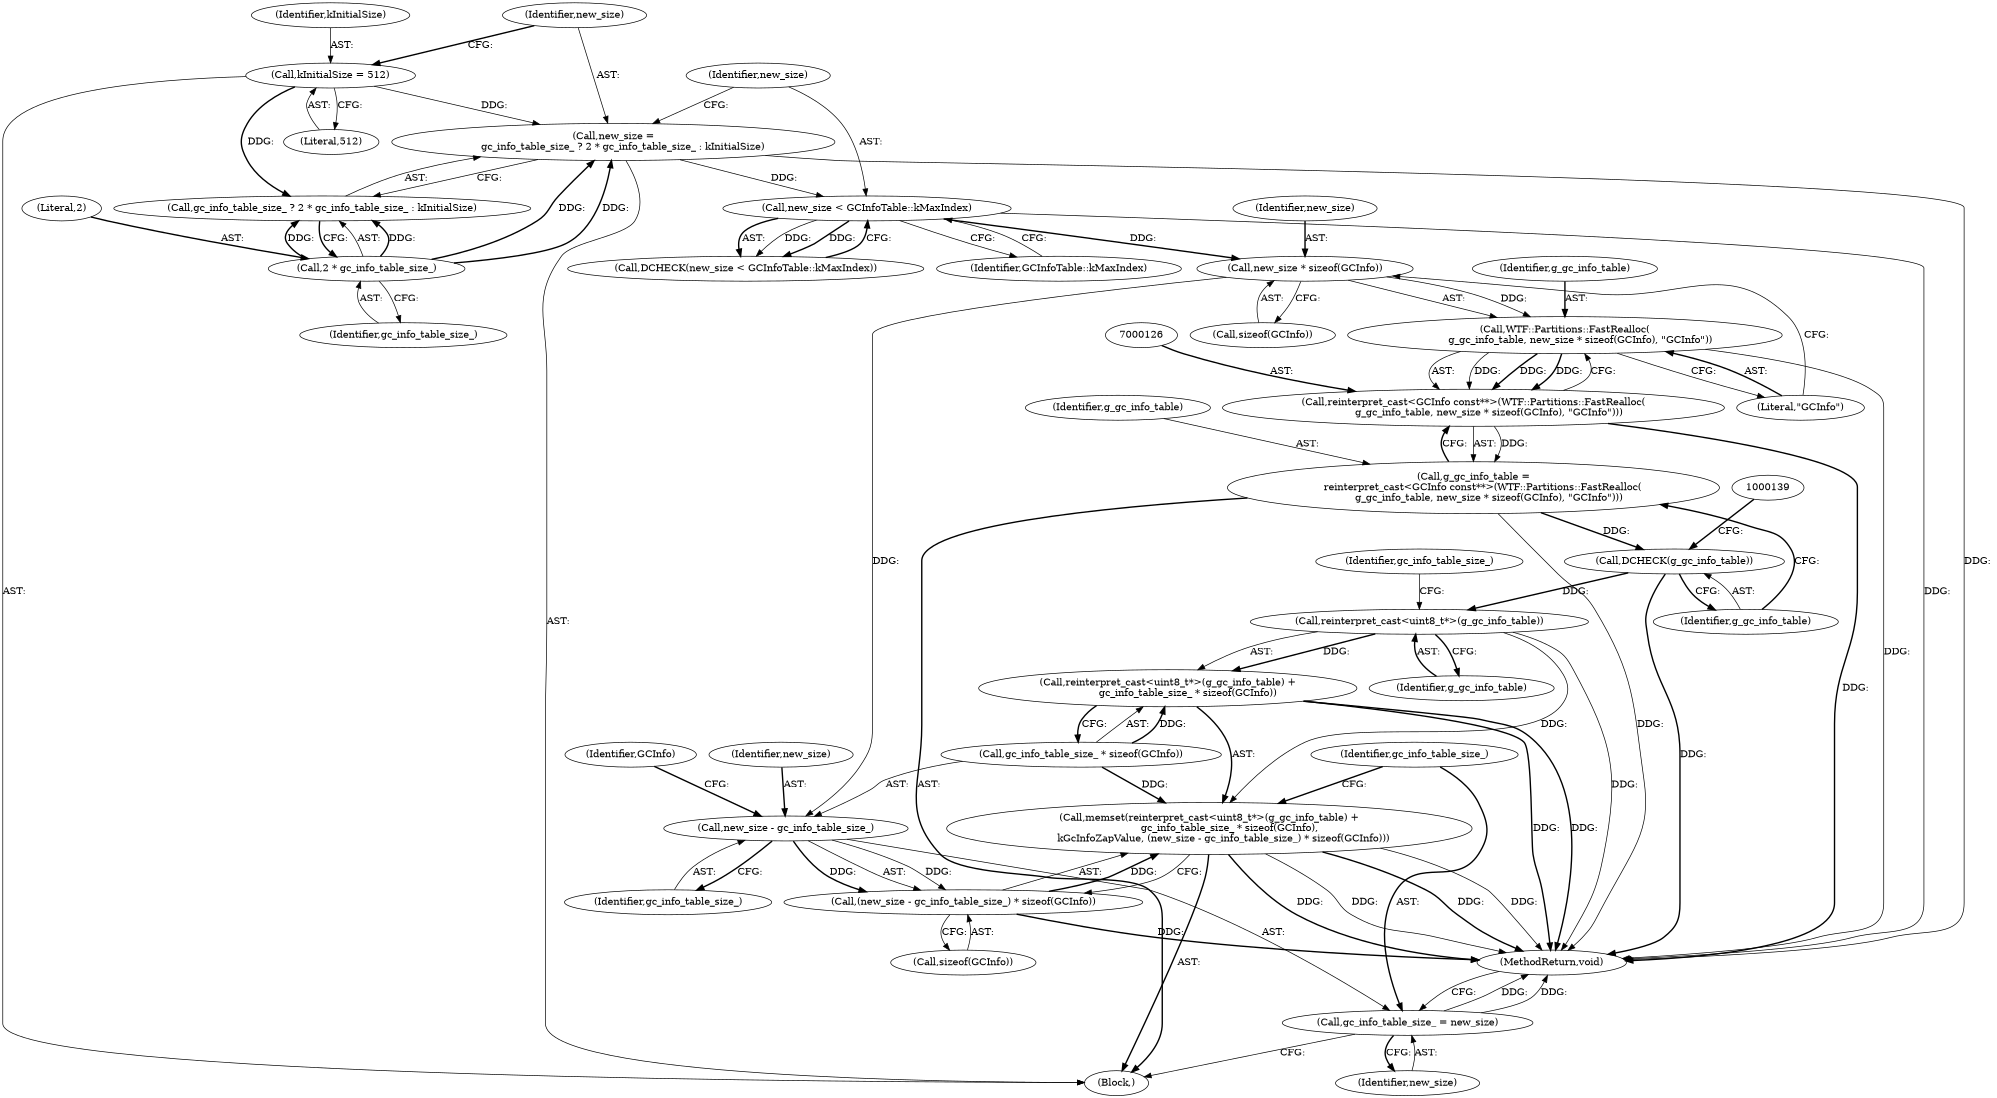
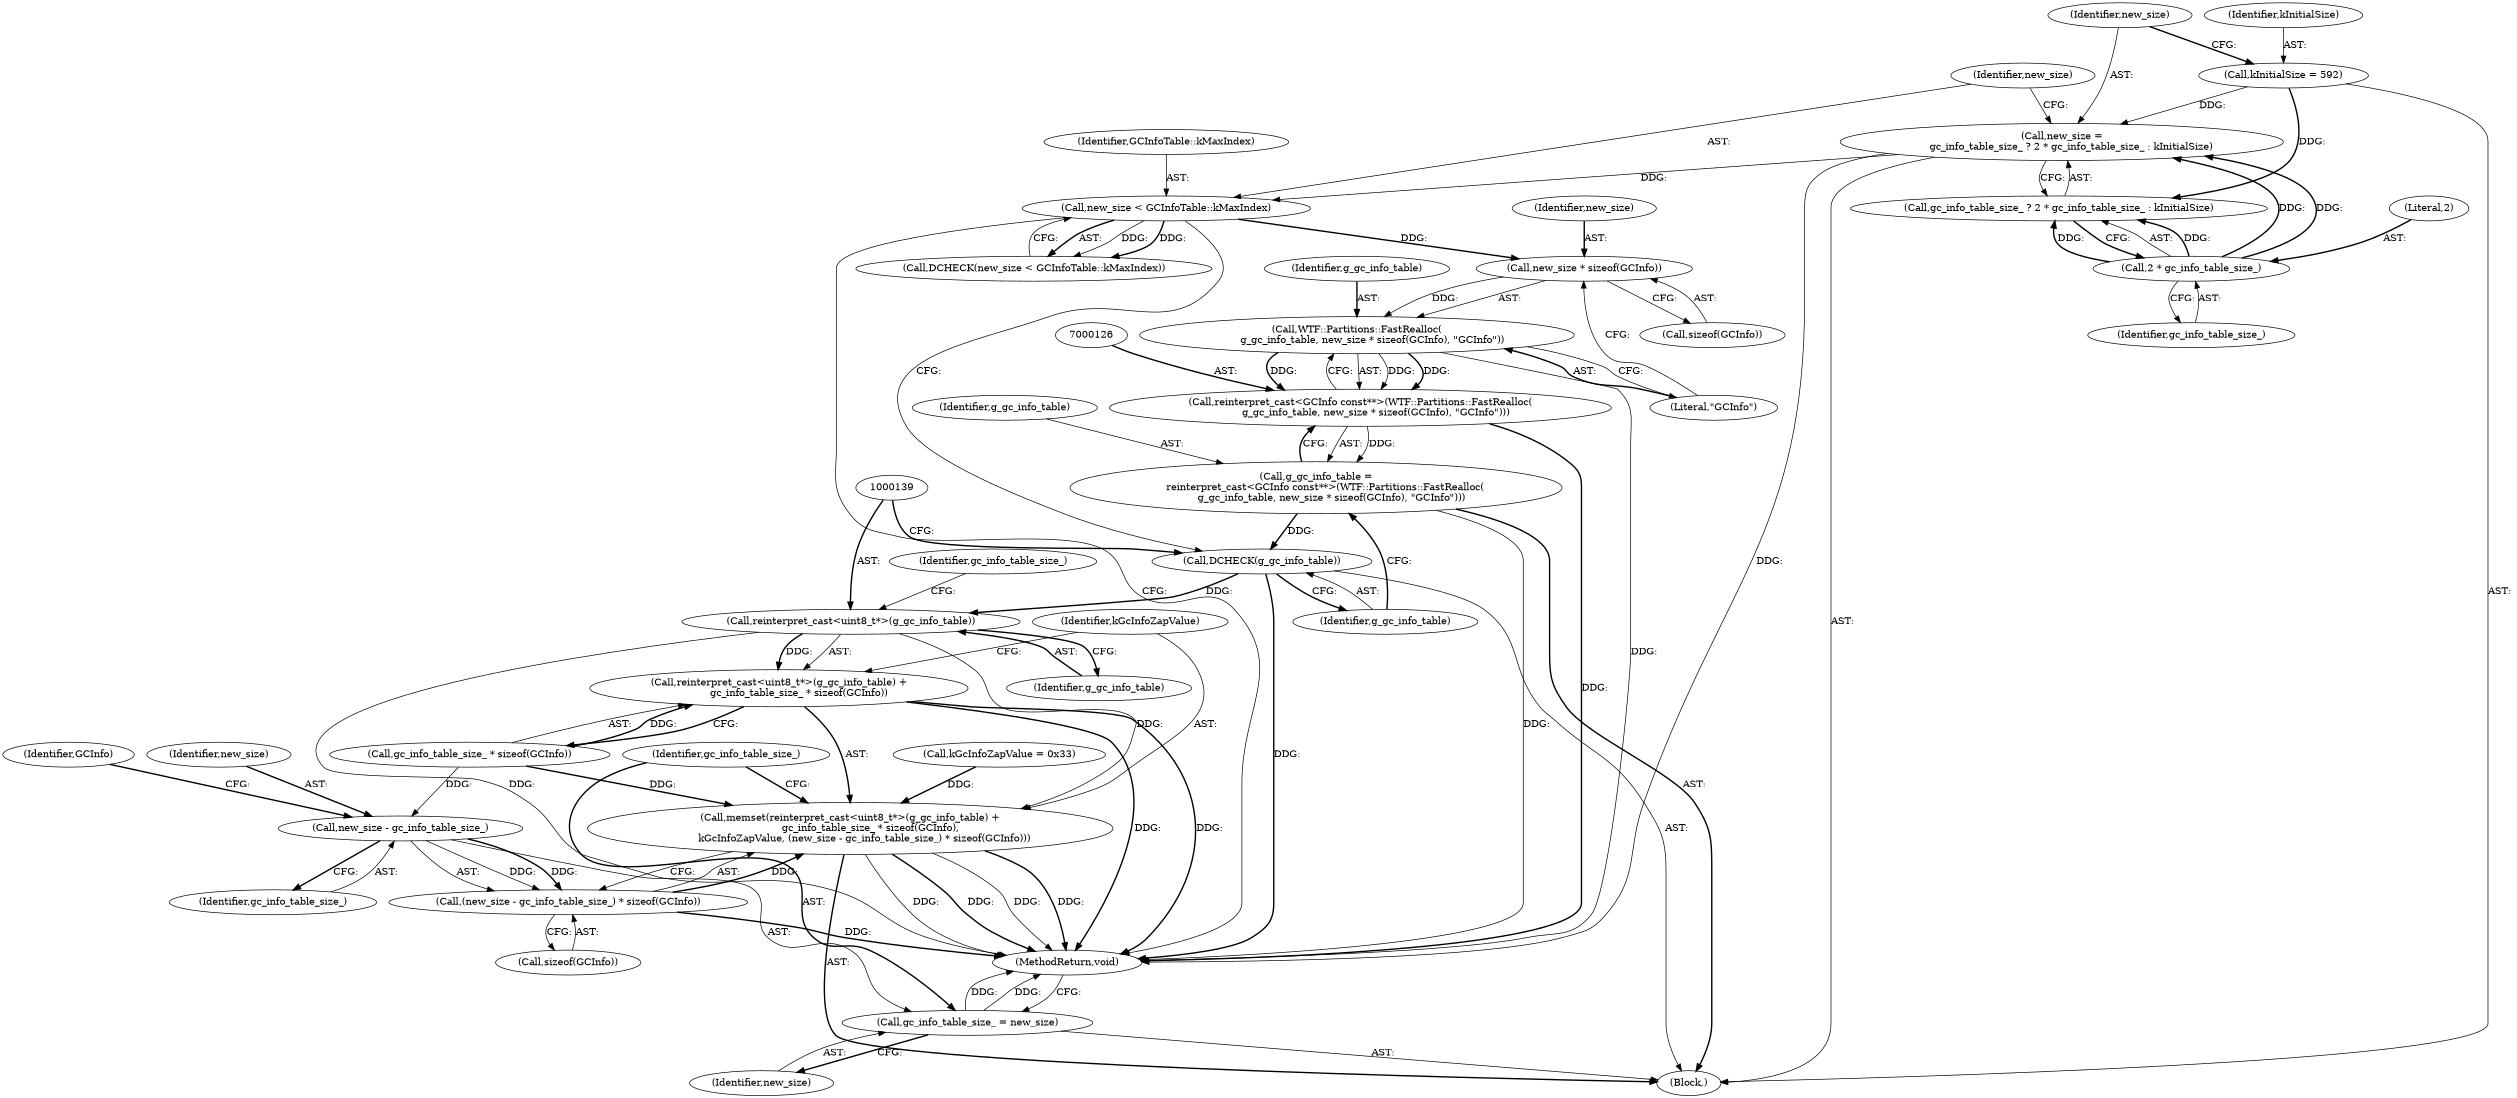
(331, 76) -> (2284, 76)
(331, 142) -> none
(954, 239) -> (922, 363)
(1036, 239) -> (1180, 178)
(852, 249) -> (1037, 230)
(873, 405) -> none
none -> (858, 548)
(1939, 592) -> (1156, 592)
none -> (1130, 622)
none -> (1595, 752)
none -> (999, 755)
(899, 785) -> (460, 785)
(1294, 1053) -> (1385, 1053)
